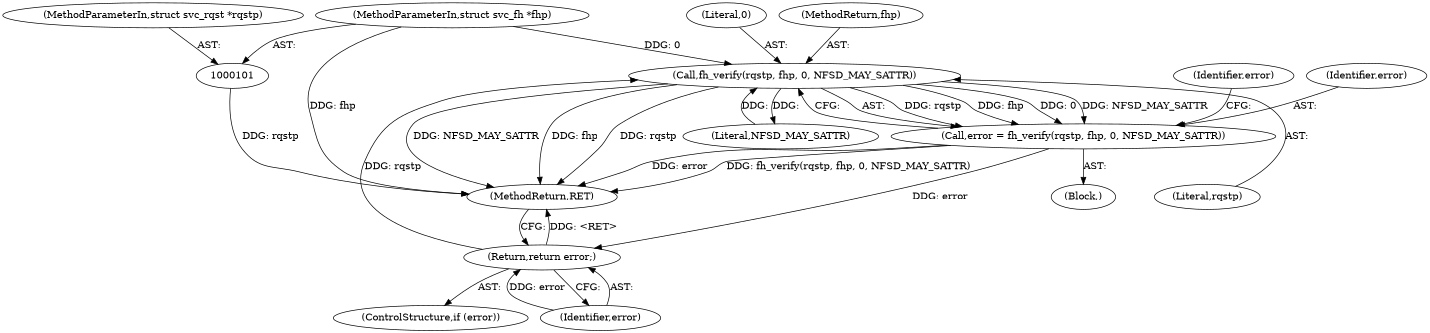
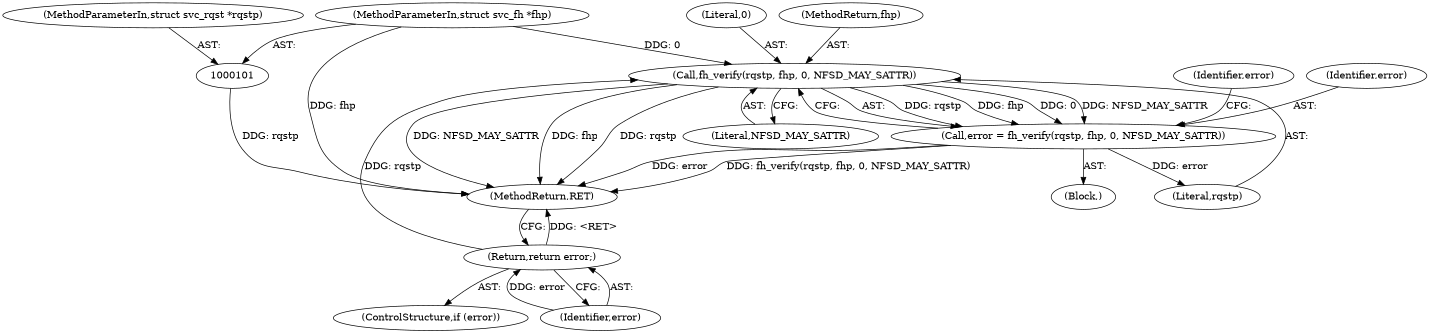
(756, 106) -> (756, 106)
(787, 106) -> (787, 106)
(827, 205) -> (1143, 166)
